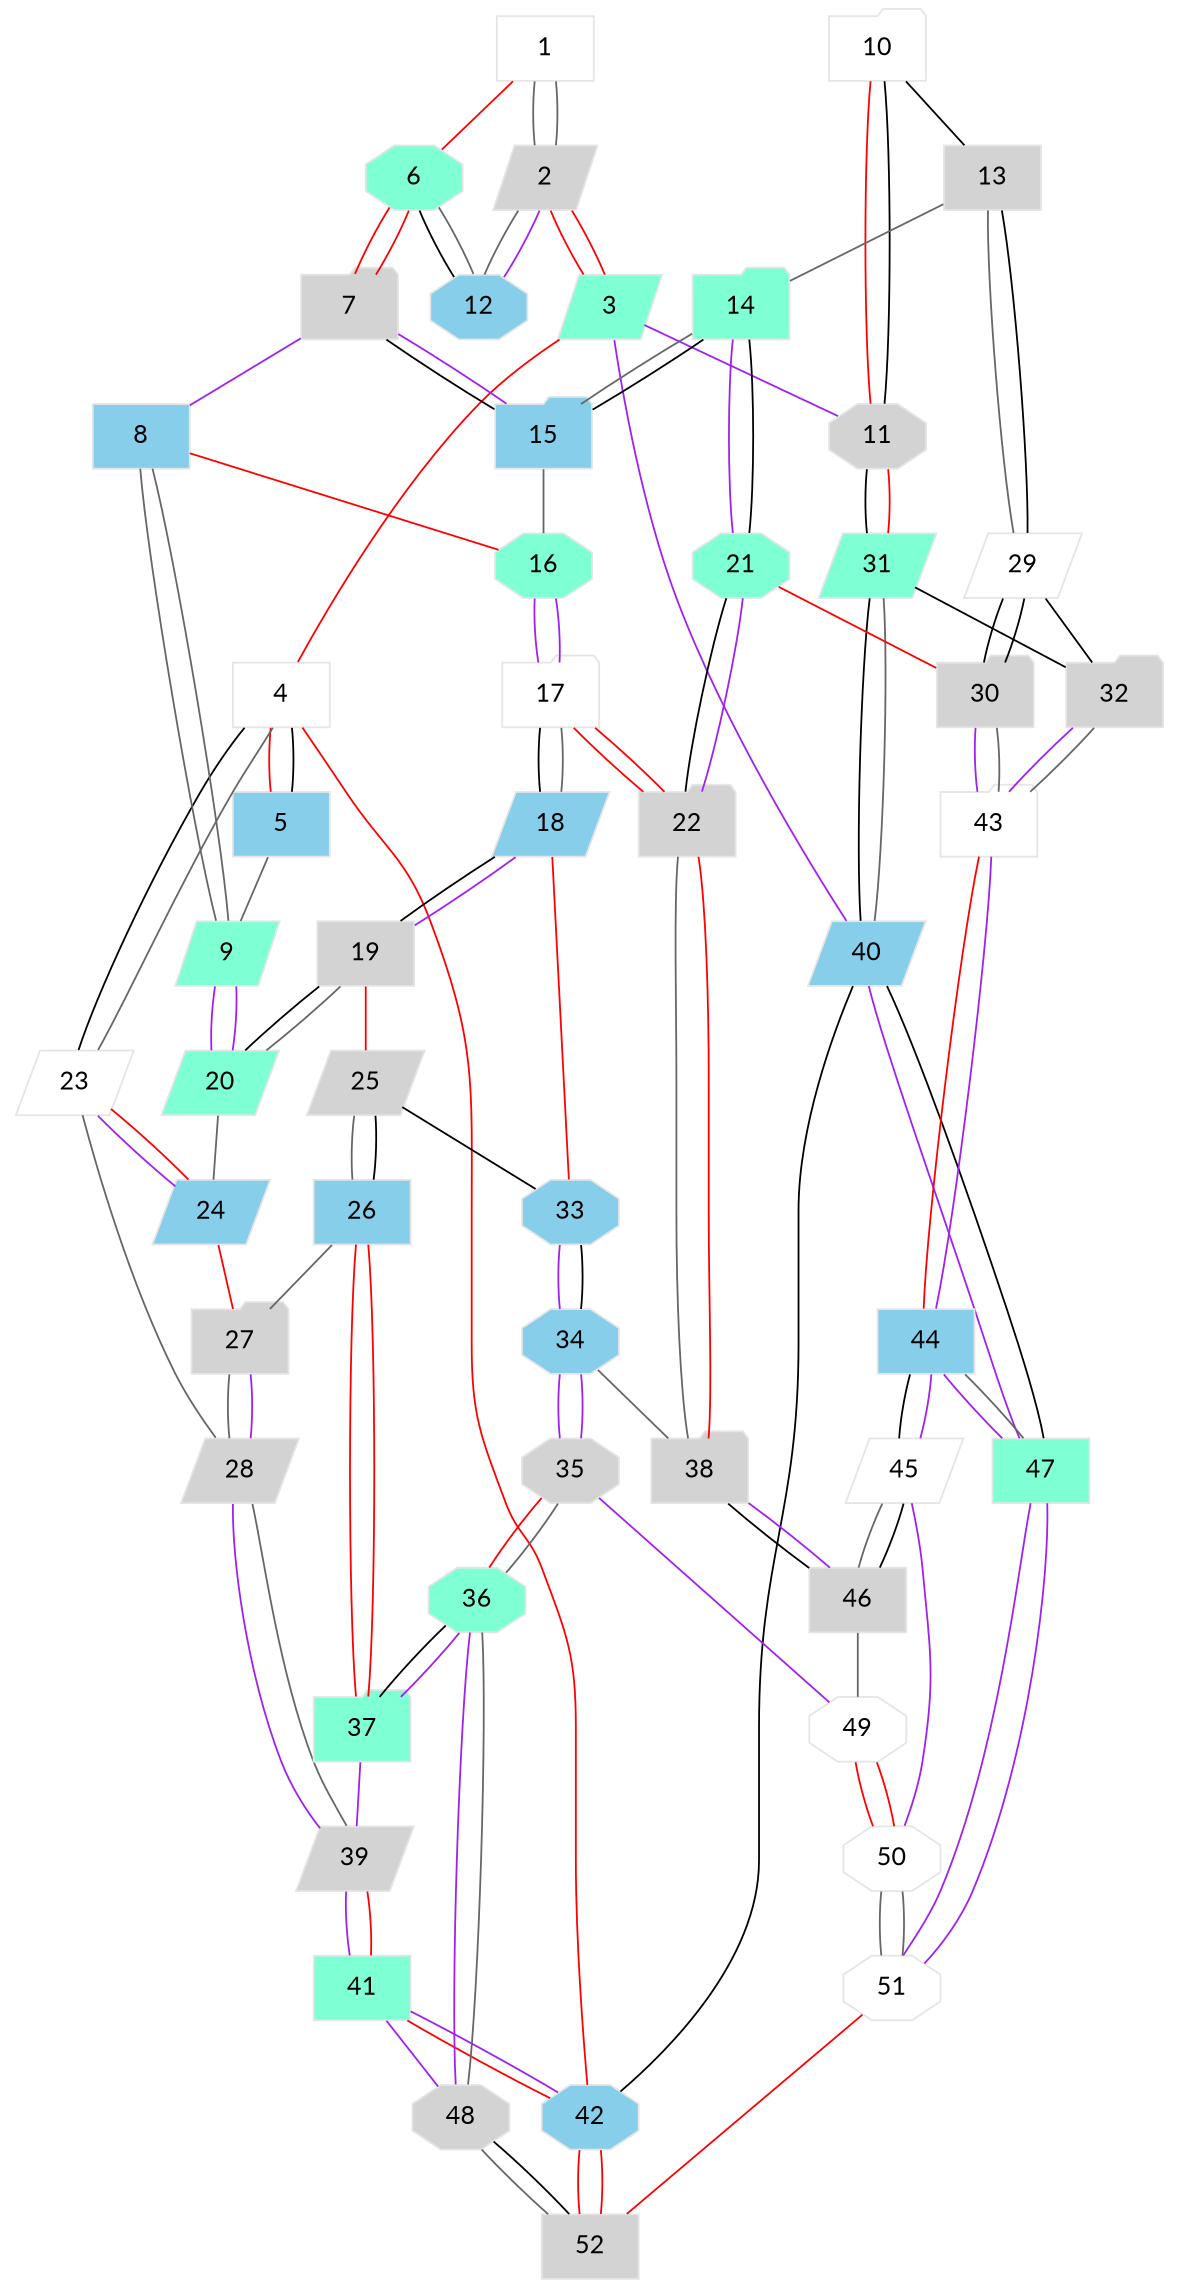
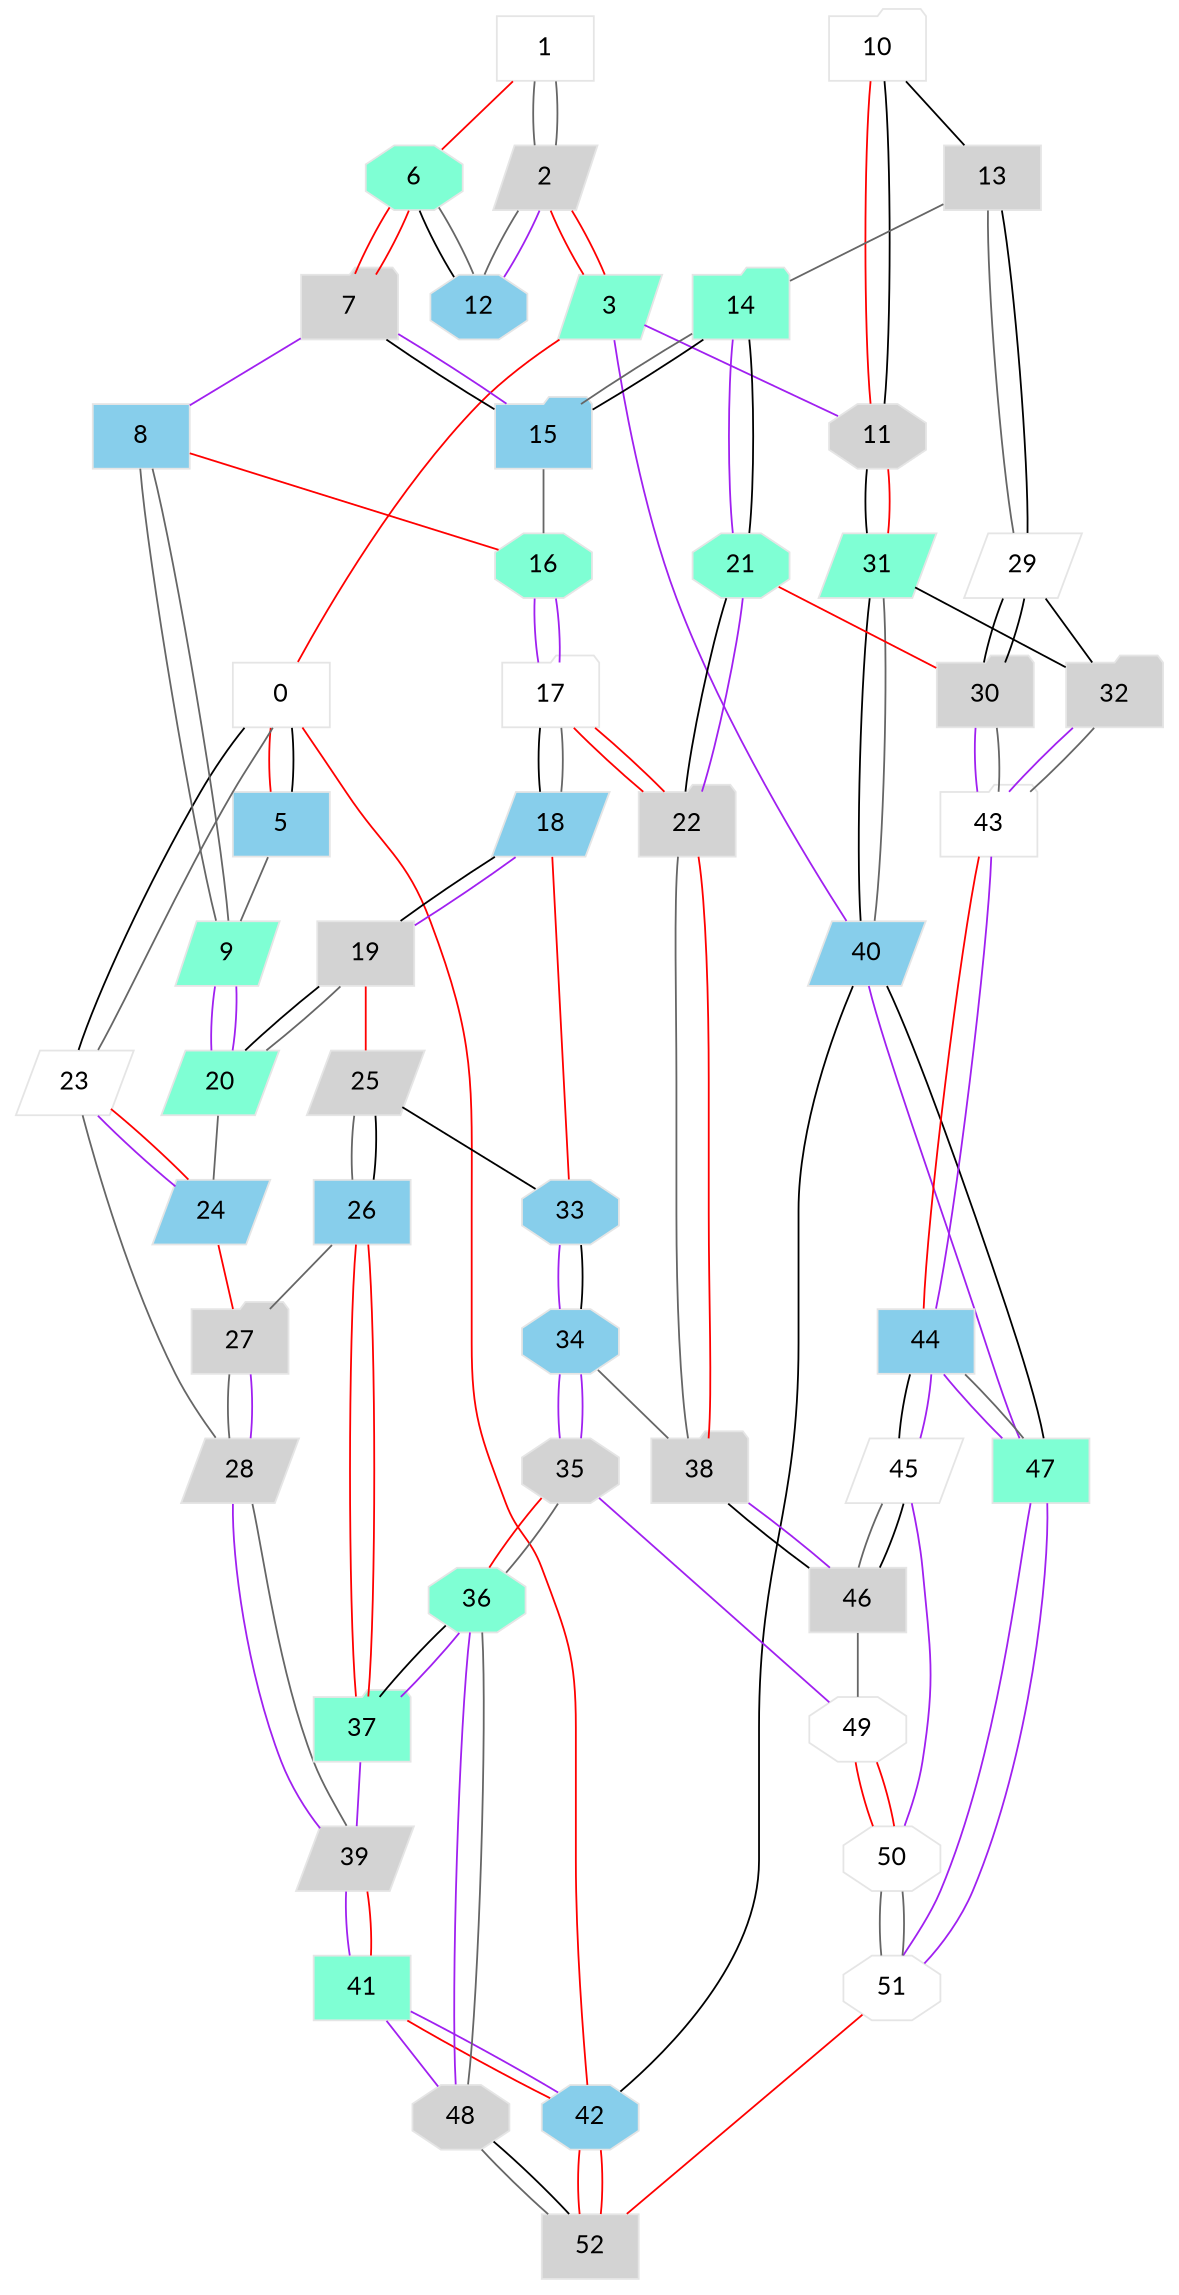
(281, 695) -> (281, 695)
